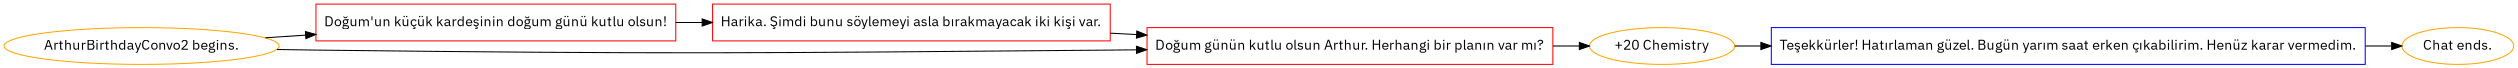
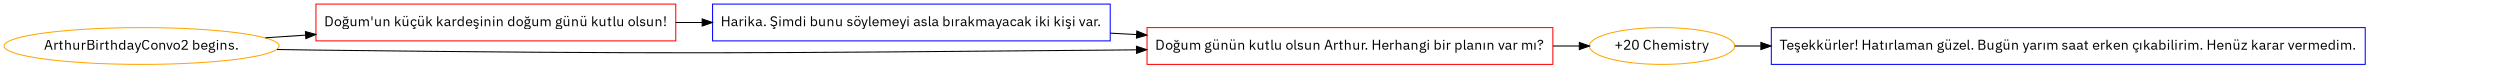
(911, 22) -> (911, 22)
(2458, 46) -> none
